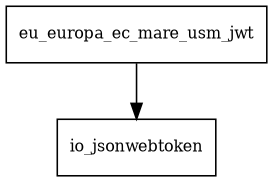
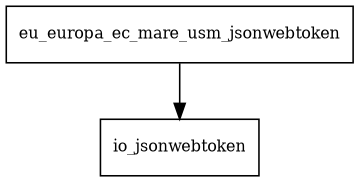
(137, 35) -> (180, 35)
